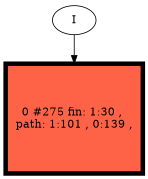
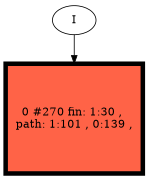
(74, 119) -> (74, 119)
